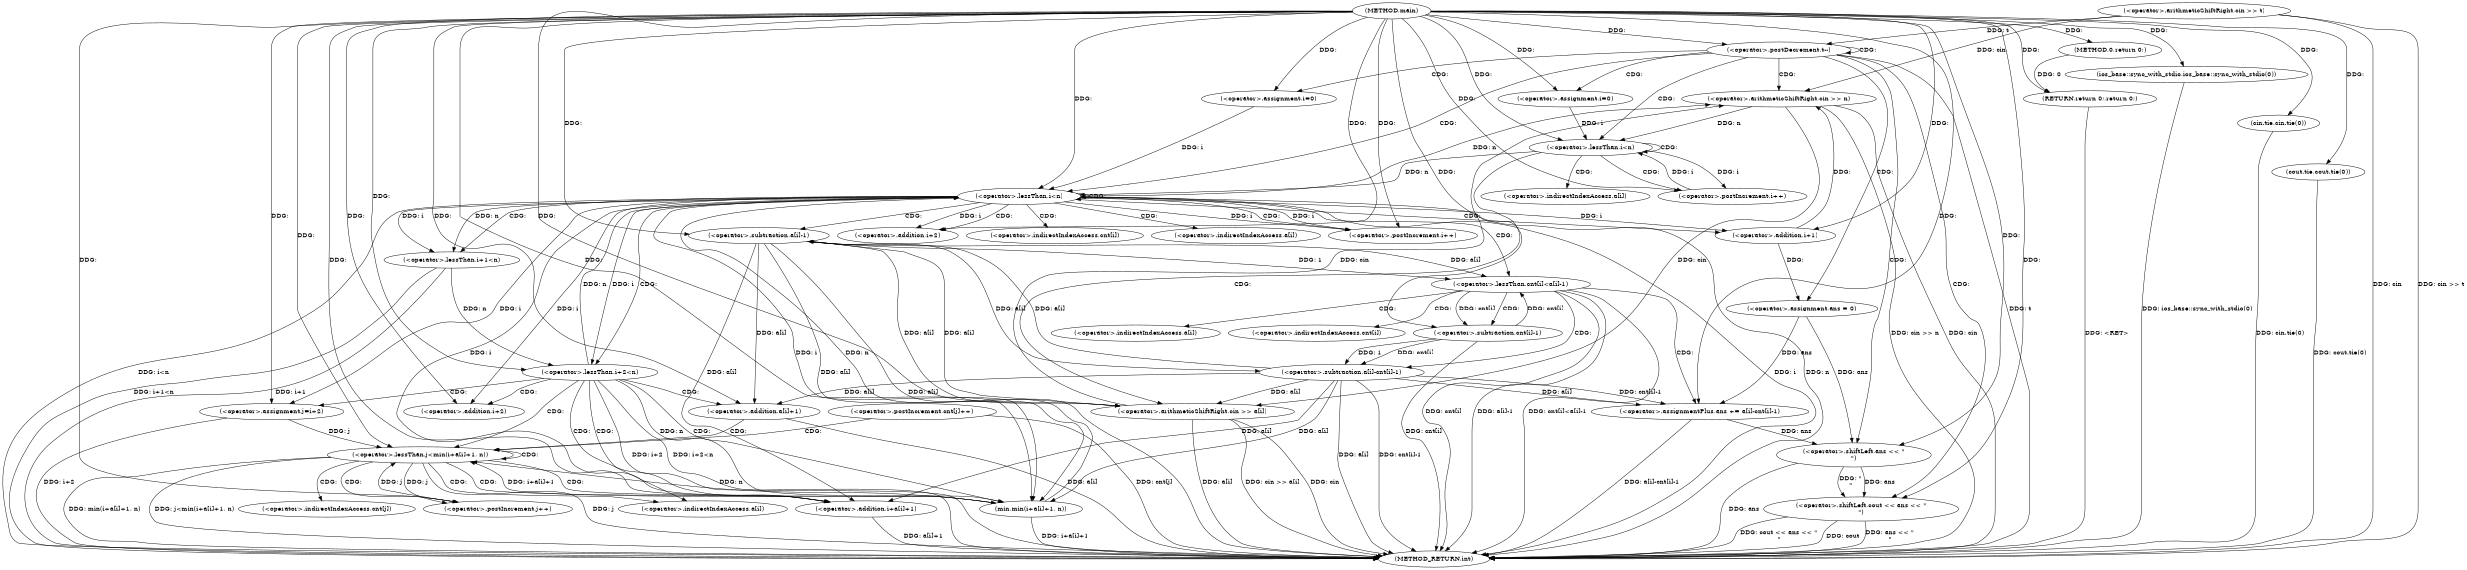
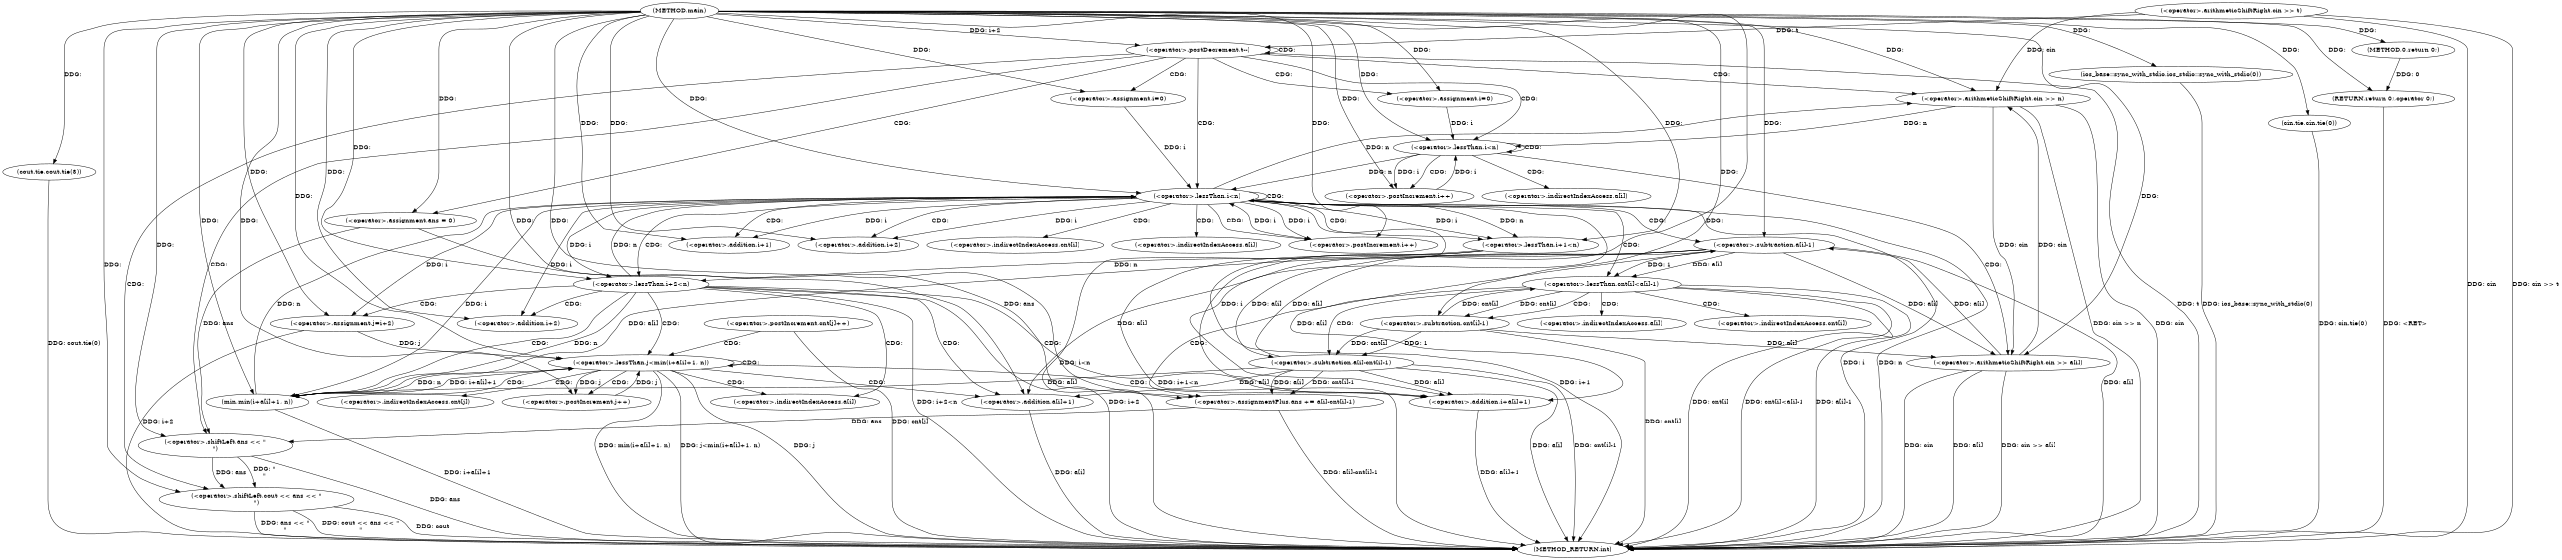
none -> (1387, 27)
(1618, 30) -> (985, 30)
(2187, 74) -> (2171, 74)
(2090, 99) -> (2383, 99)
(2318, 172) -> (49, 172)
(1833, 174) -> (1350, 13)
(1788, 270) -> (451, 31)
(1265, 390) -> (1709, 343)
(623, 442) -> (838, 382)
